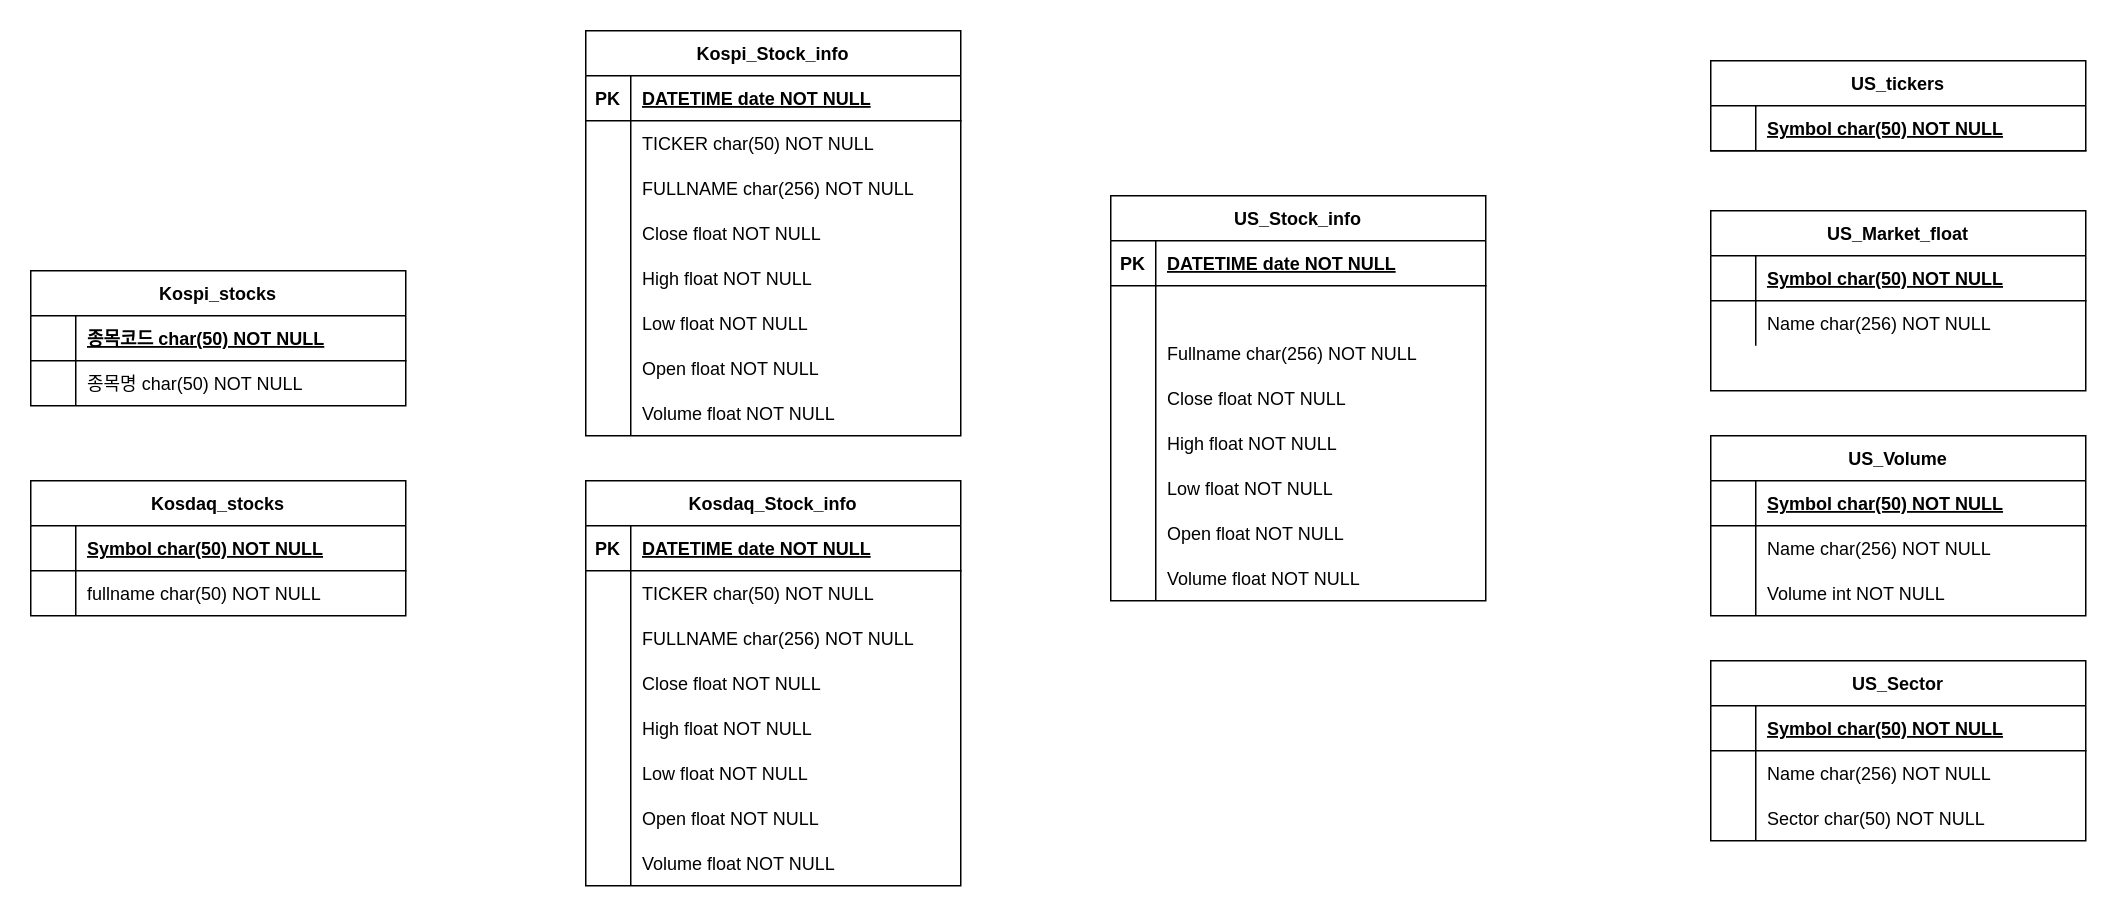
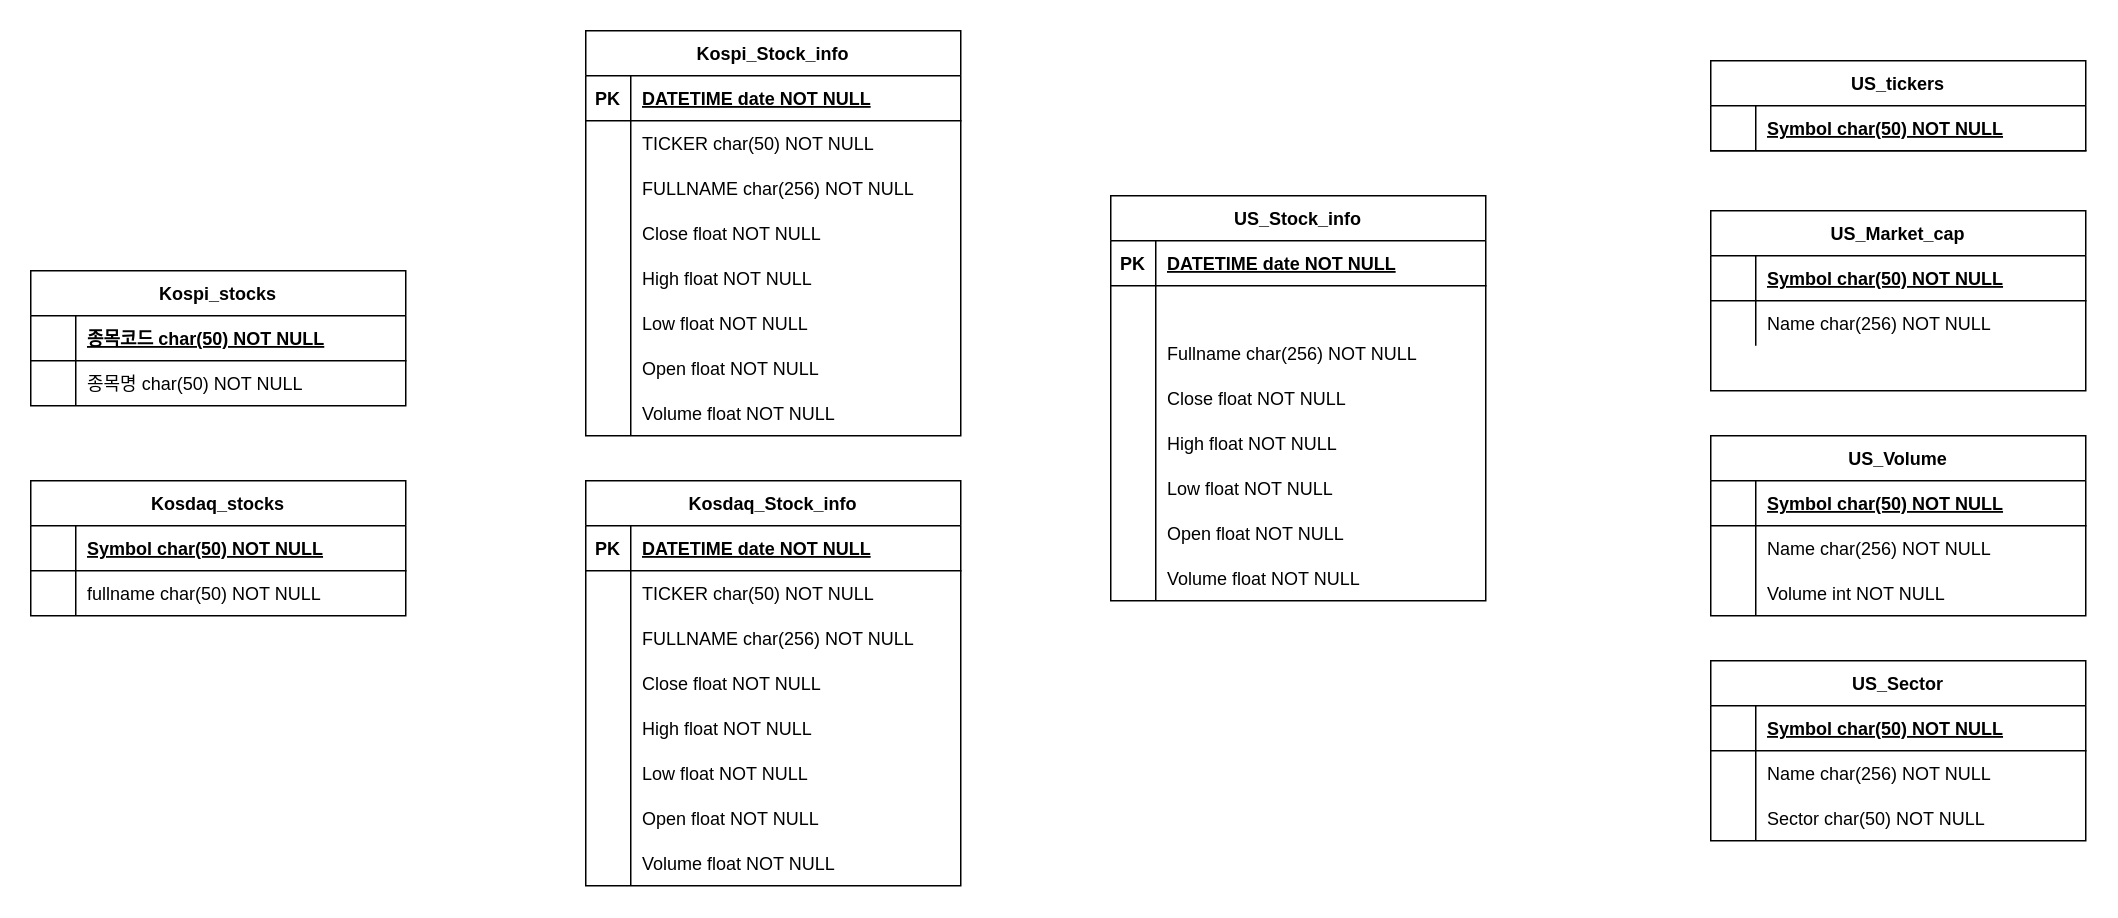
(1898, 234) -> (1898, 234)
